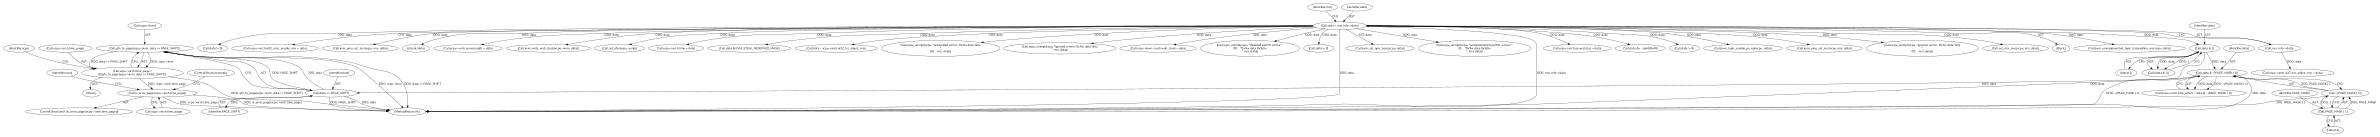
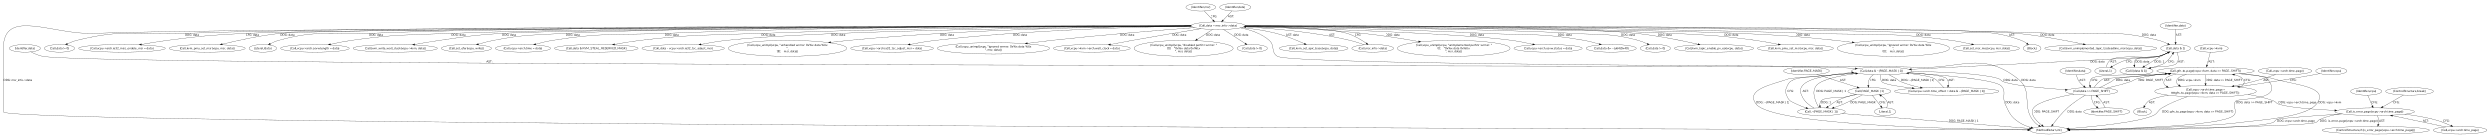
(2285, 60) -> (1050, 31)
(2333, 101) -> (1869, 79)
(235, 102) -> (2097, 102)
(1325, 107) -> none
